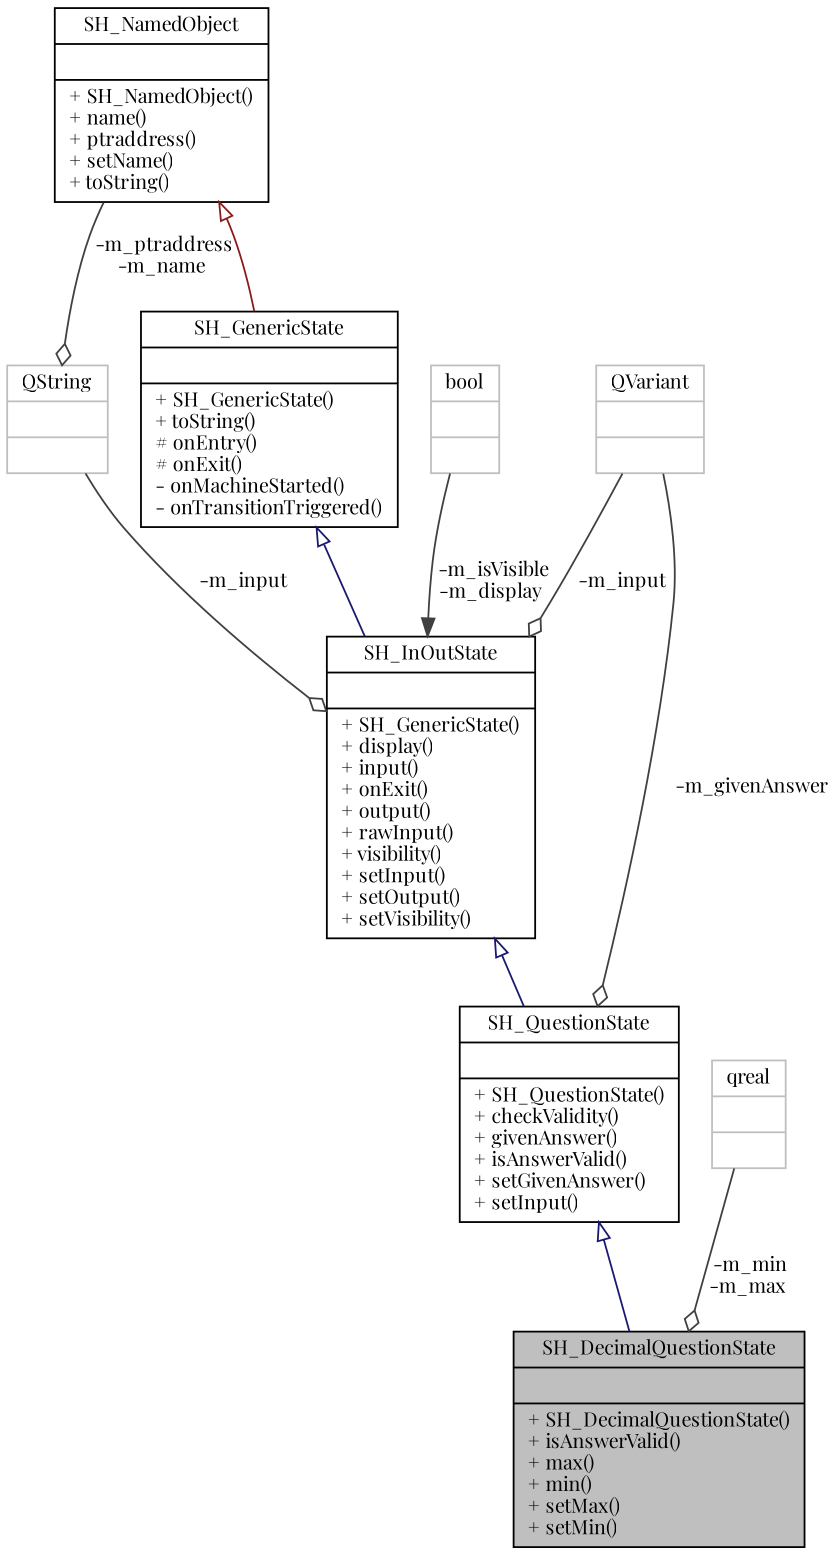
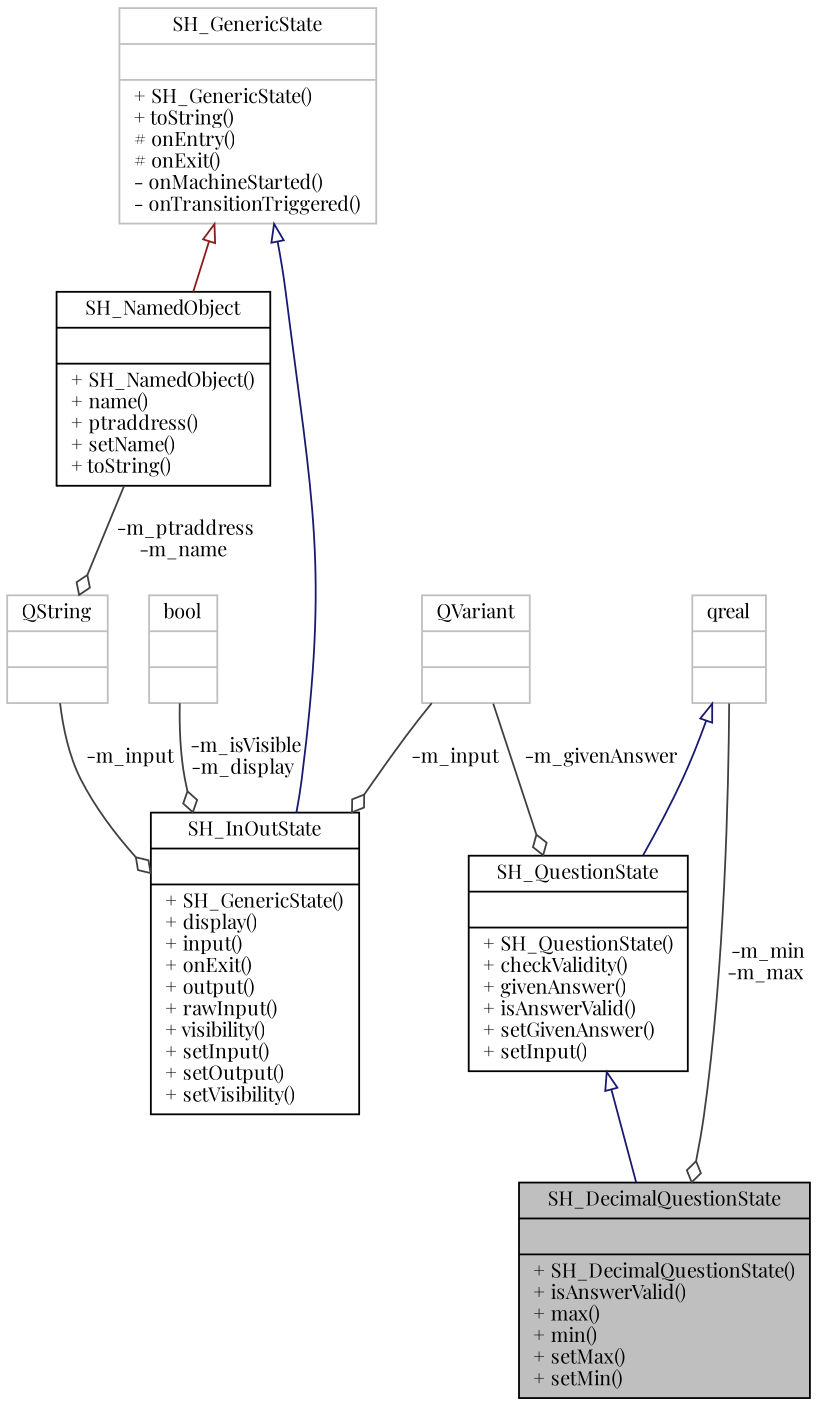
(243, 264) -> (201, 267)
(269, 419) -> (248, 116)
(435, 545) -> (181, 747)
(513, 981) -> (678, 789)
